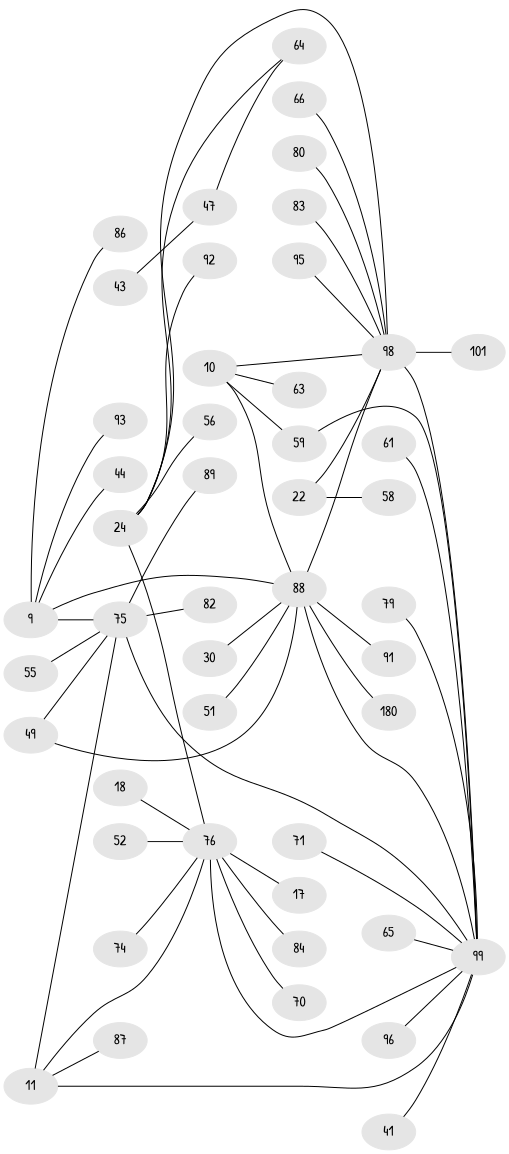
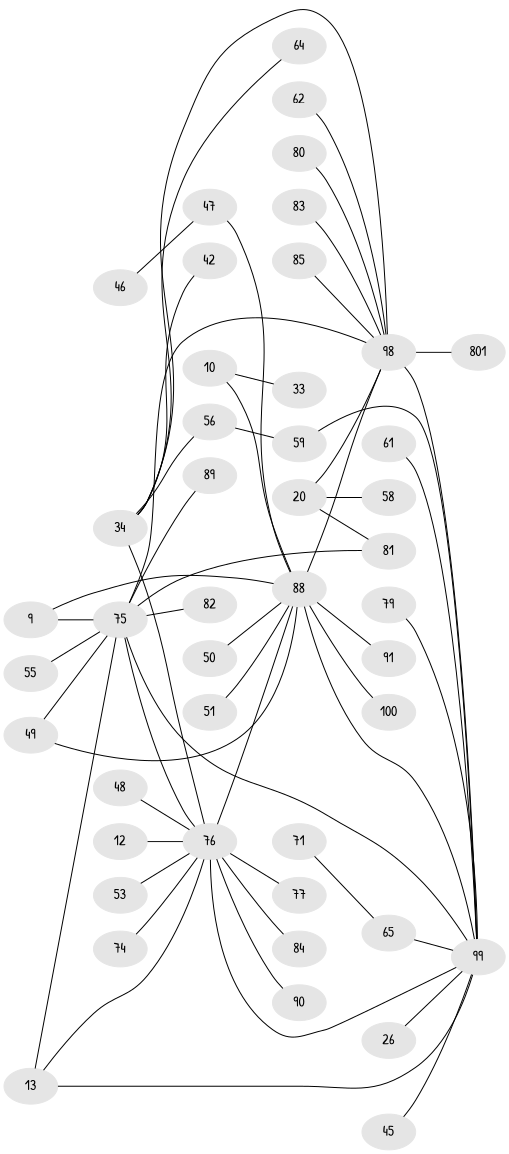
(299, 100) -> (299, 100)
(245, 122) -> (262, 395)
(120, 234) -> none
(210, 261) -> (210, 261)
(299, 261) -> (299, 261)
(120, 288) -> (120, 288)
(478, 352) -> (478, 352)
(299, 360) -> (159, 410)
(299, 390) -> (299, 390)
(254, 406) -> (246, 431)
(120, 421) -> none
(120, 475) -> none
(299, 498) -> (299, 498)
(120, 528) -> (120, 528)
none -> (389, 551)
(210, 659) -> (210, 659)
none -> (260, 705)
(389, 712) -> (389, 712)
none -> (151, 735)
(120, 788) -> (120, 788)
(120, 842) -> (120, 842)
(395, 893) -> (344, 887)
none -> (120, 895)
(299, 895) -> (299, 895)
(299, 1003) -> (299, 1003)
(120, 1040) -> none
(389, 1040) -> (389, 1040)
(31, 1086) -> (31, 1086)
(389, 1132) -> (389, 1132)
